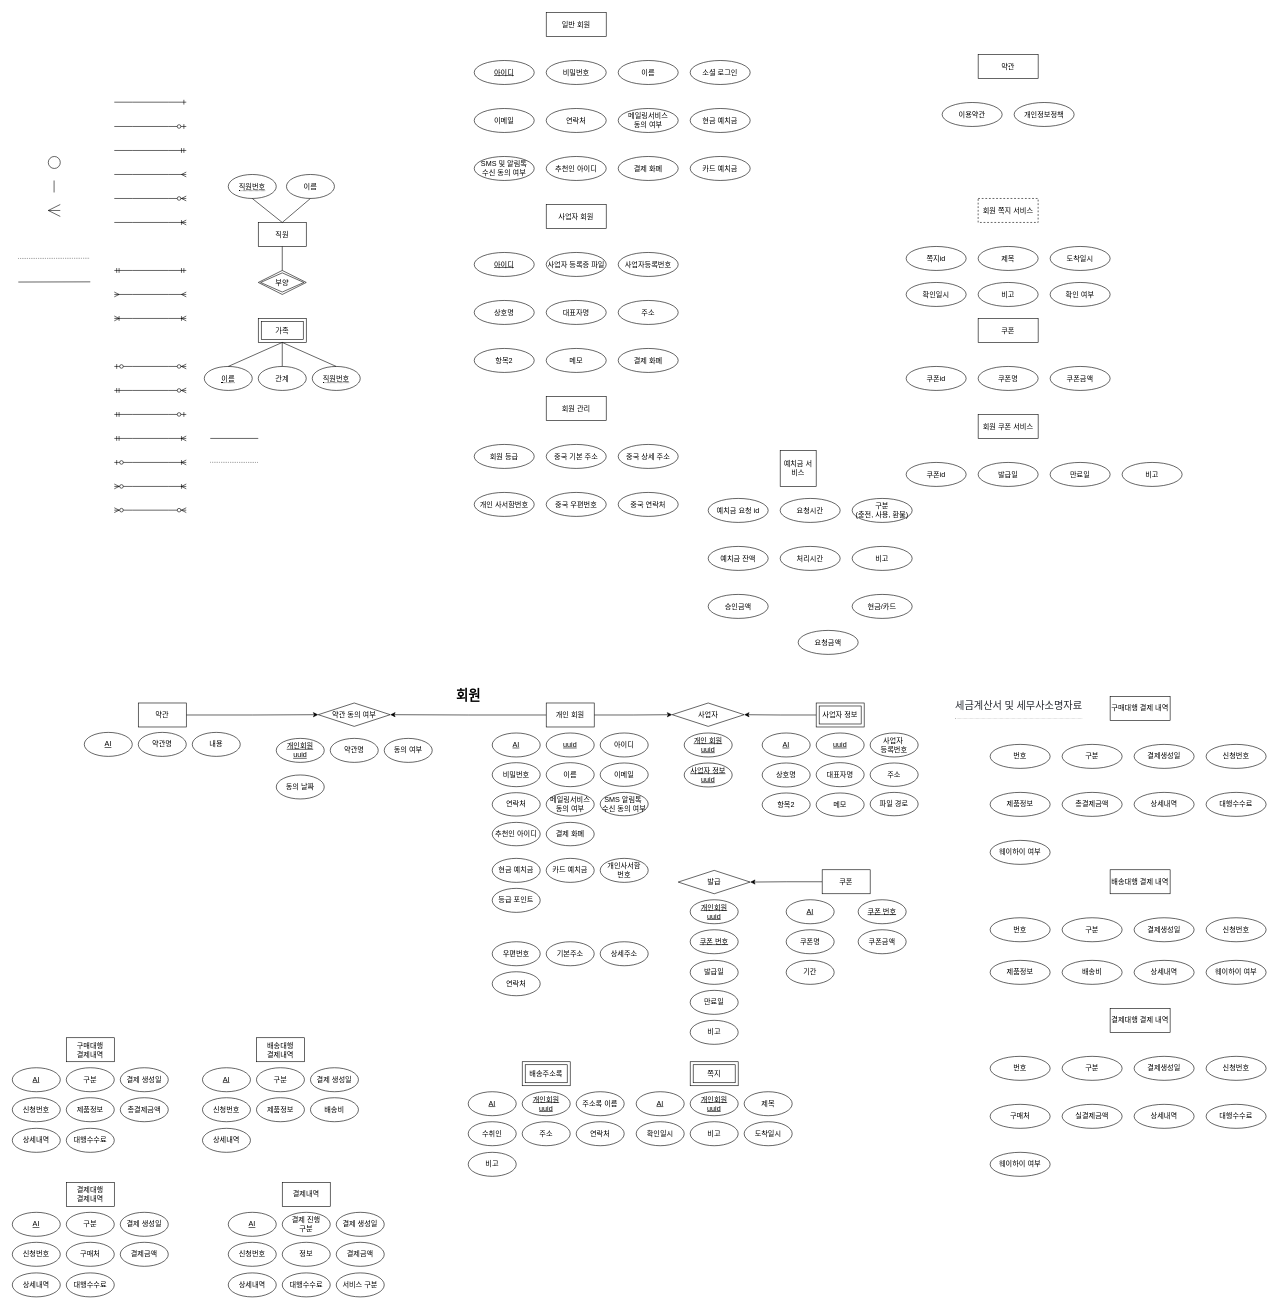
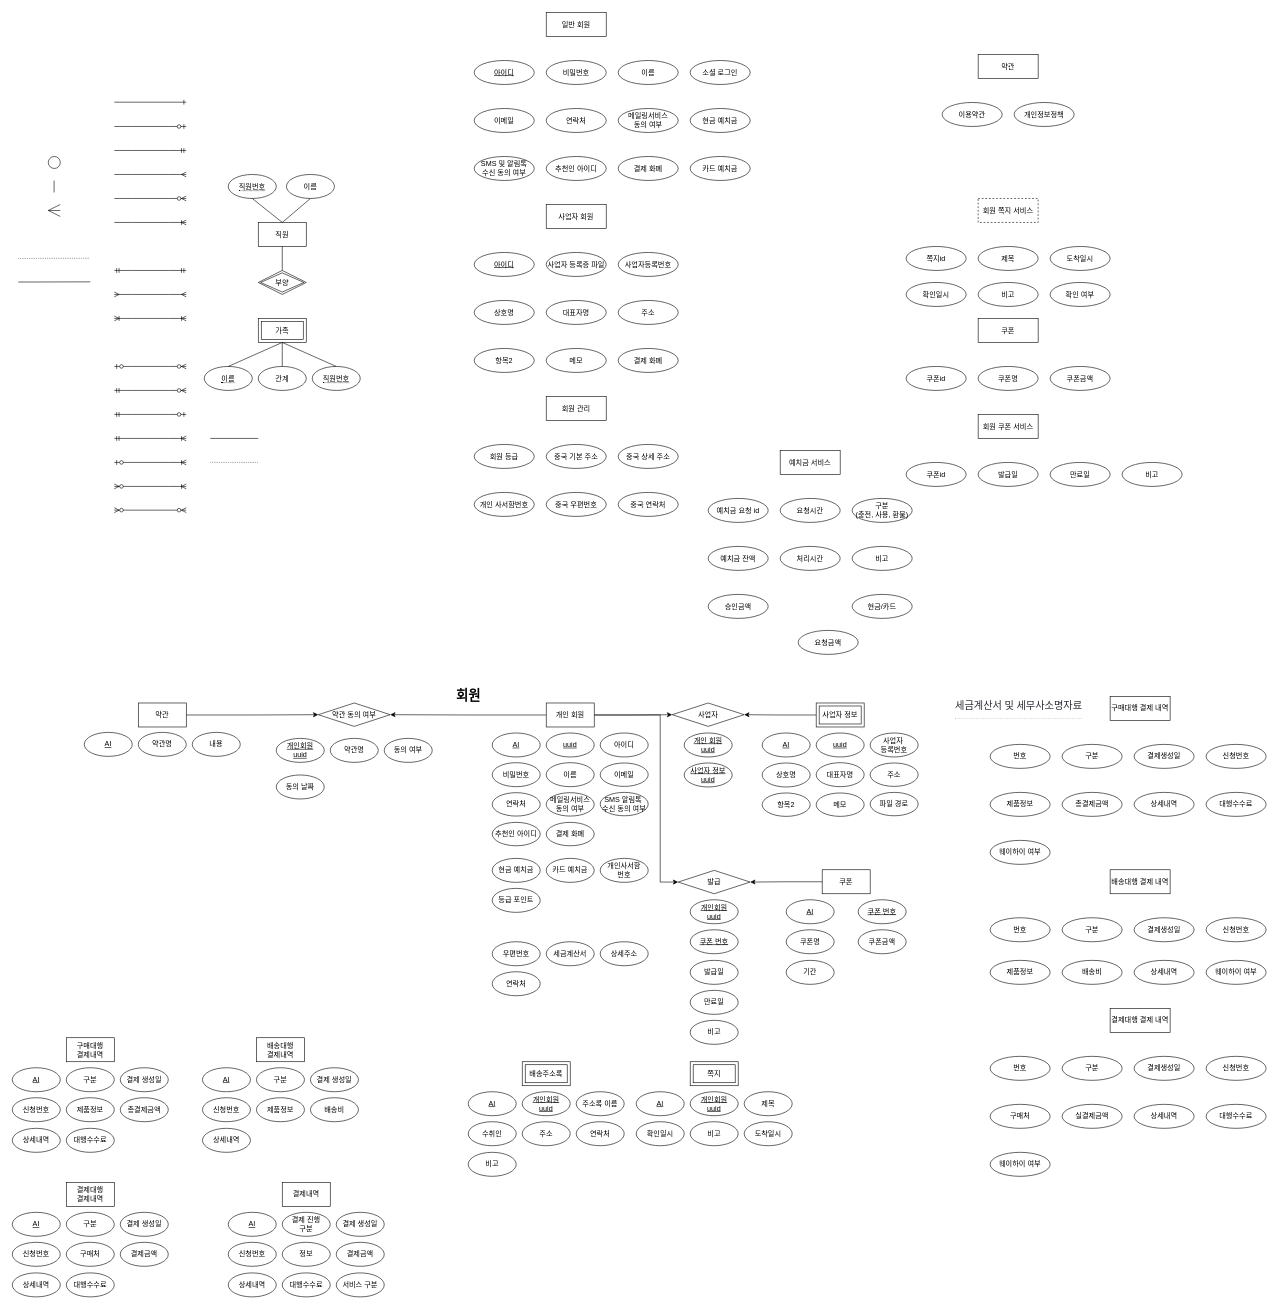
(798, 468) -> (810, 462)
none -> (660, 881)
(570, 954) -> (570, 954)
